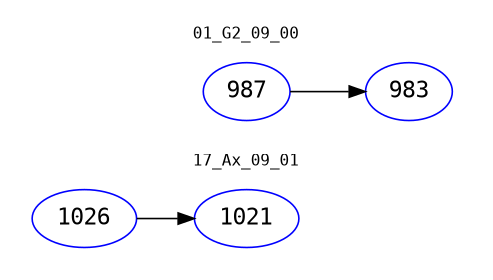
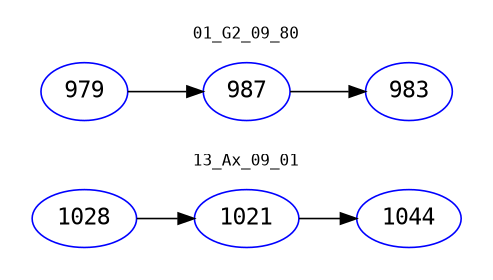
(247, 35) -> (247, 35)
none -> (84, 92)
(247, 161) -> (247, 161)
(84, 219) -> (84, 219)
none -> (409, 219)
